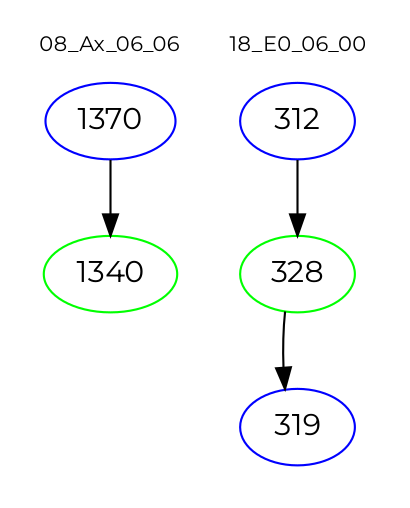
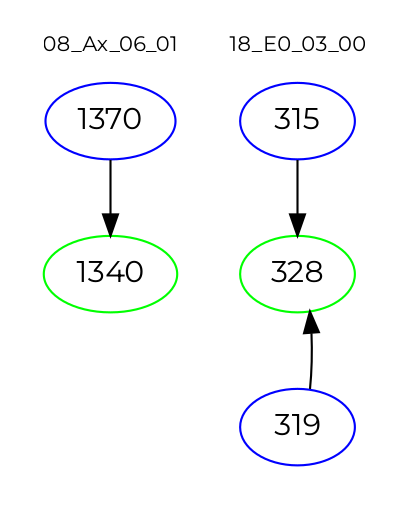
(110, 46) -> (110, 46)
(299, 46) -> (299, 46)
(298, 121) -> (298, 121)
(283, 340) -> (312, 361)
